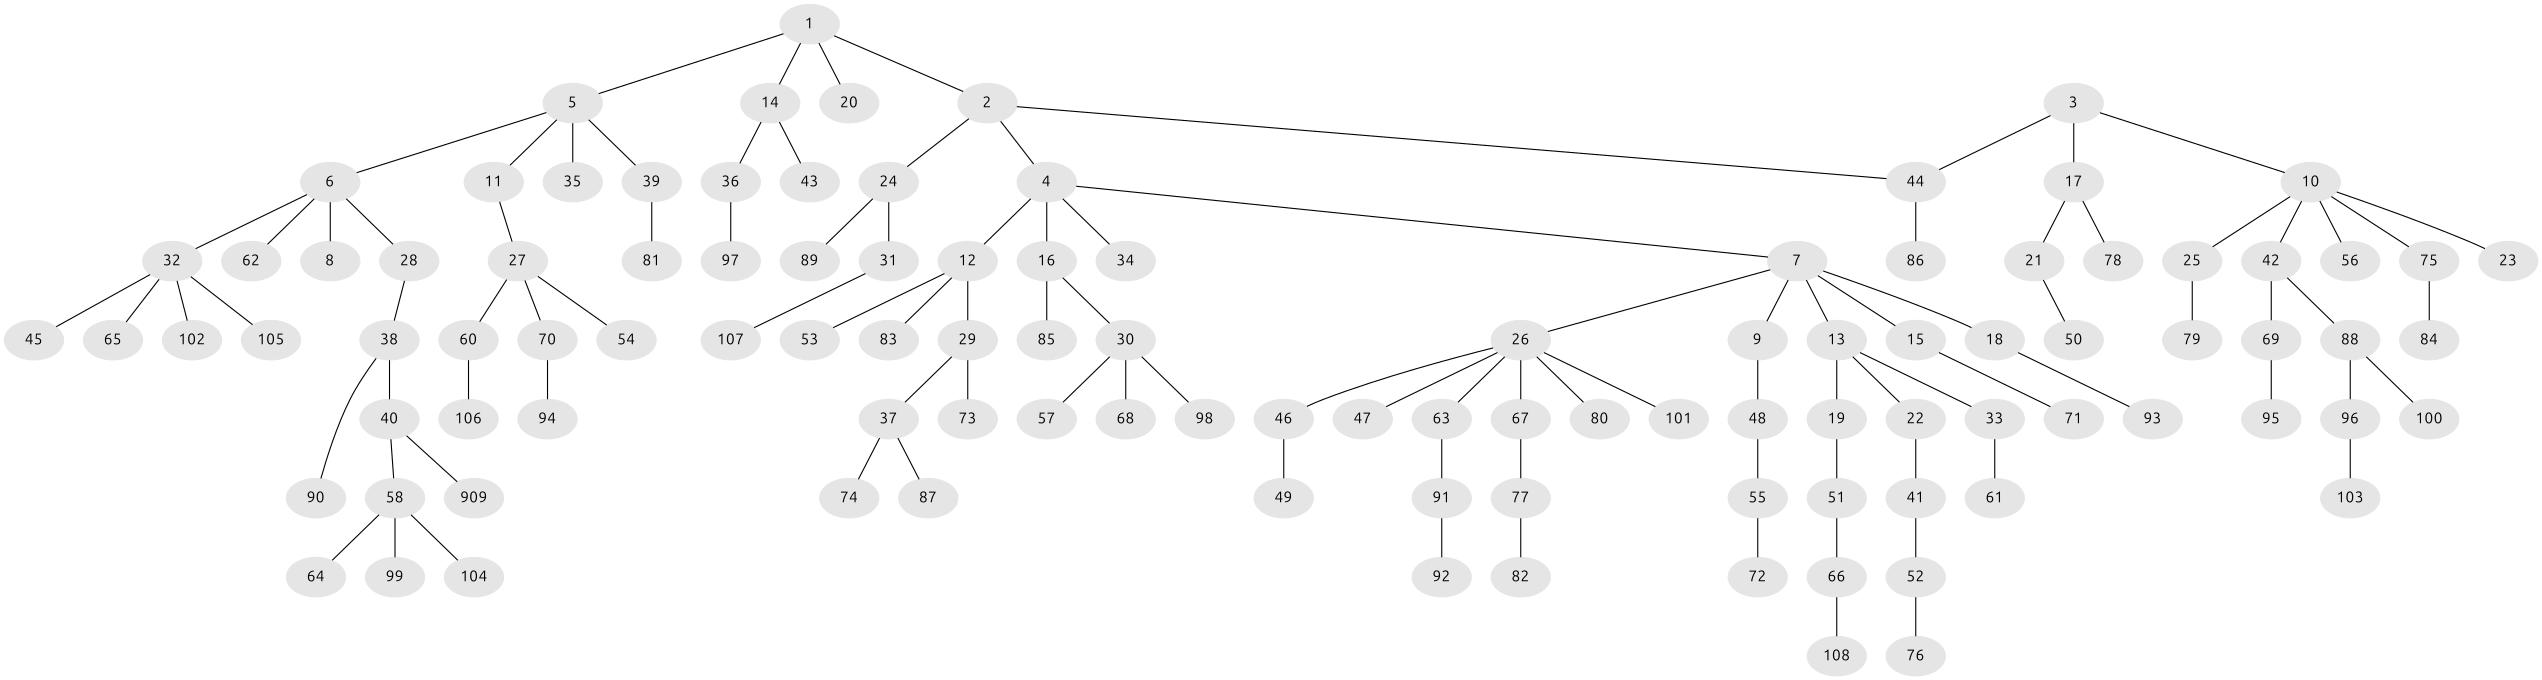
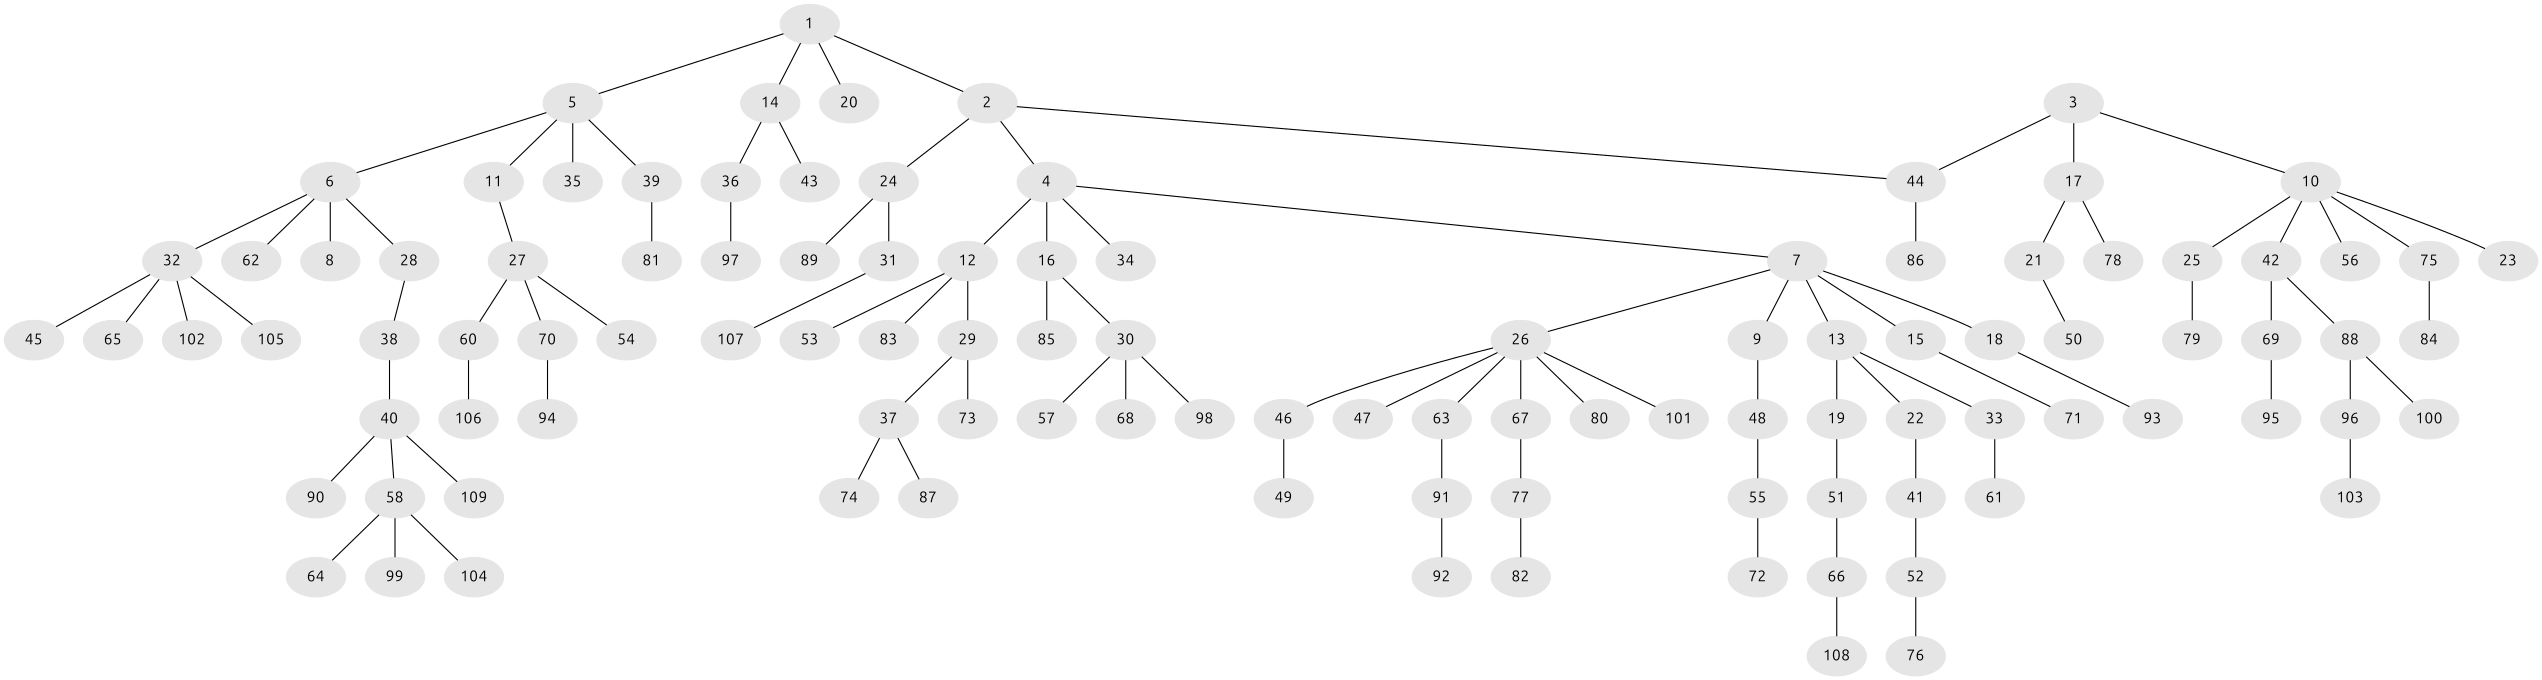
(343, 416) -> (353, 459)
(474, 498) -> (474, 498)
